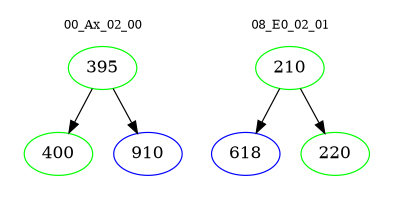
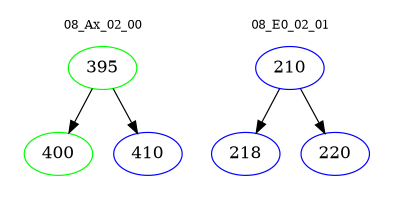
(103, 26) -> (103, 26)
(290, 68) -> (290, 68)
(148, 154) -> (148, 154)
(246, 154) -> (246, 154)
(335, 154) -> (335, 154)
